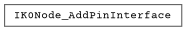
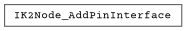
(93, 15) -> (93, 15)
